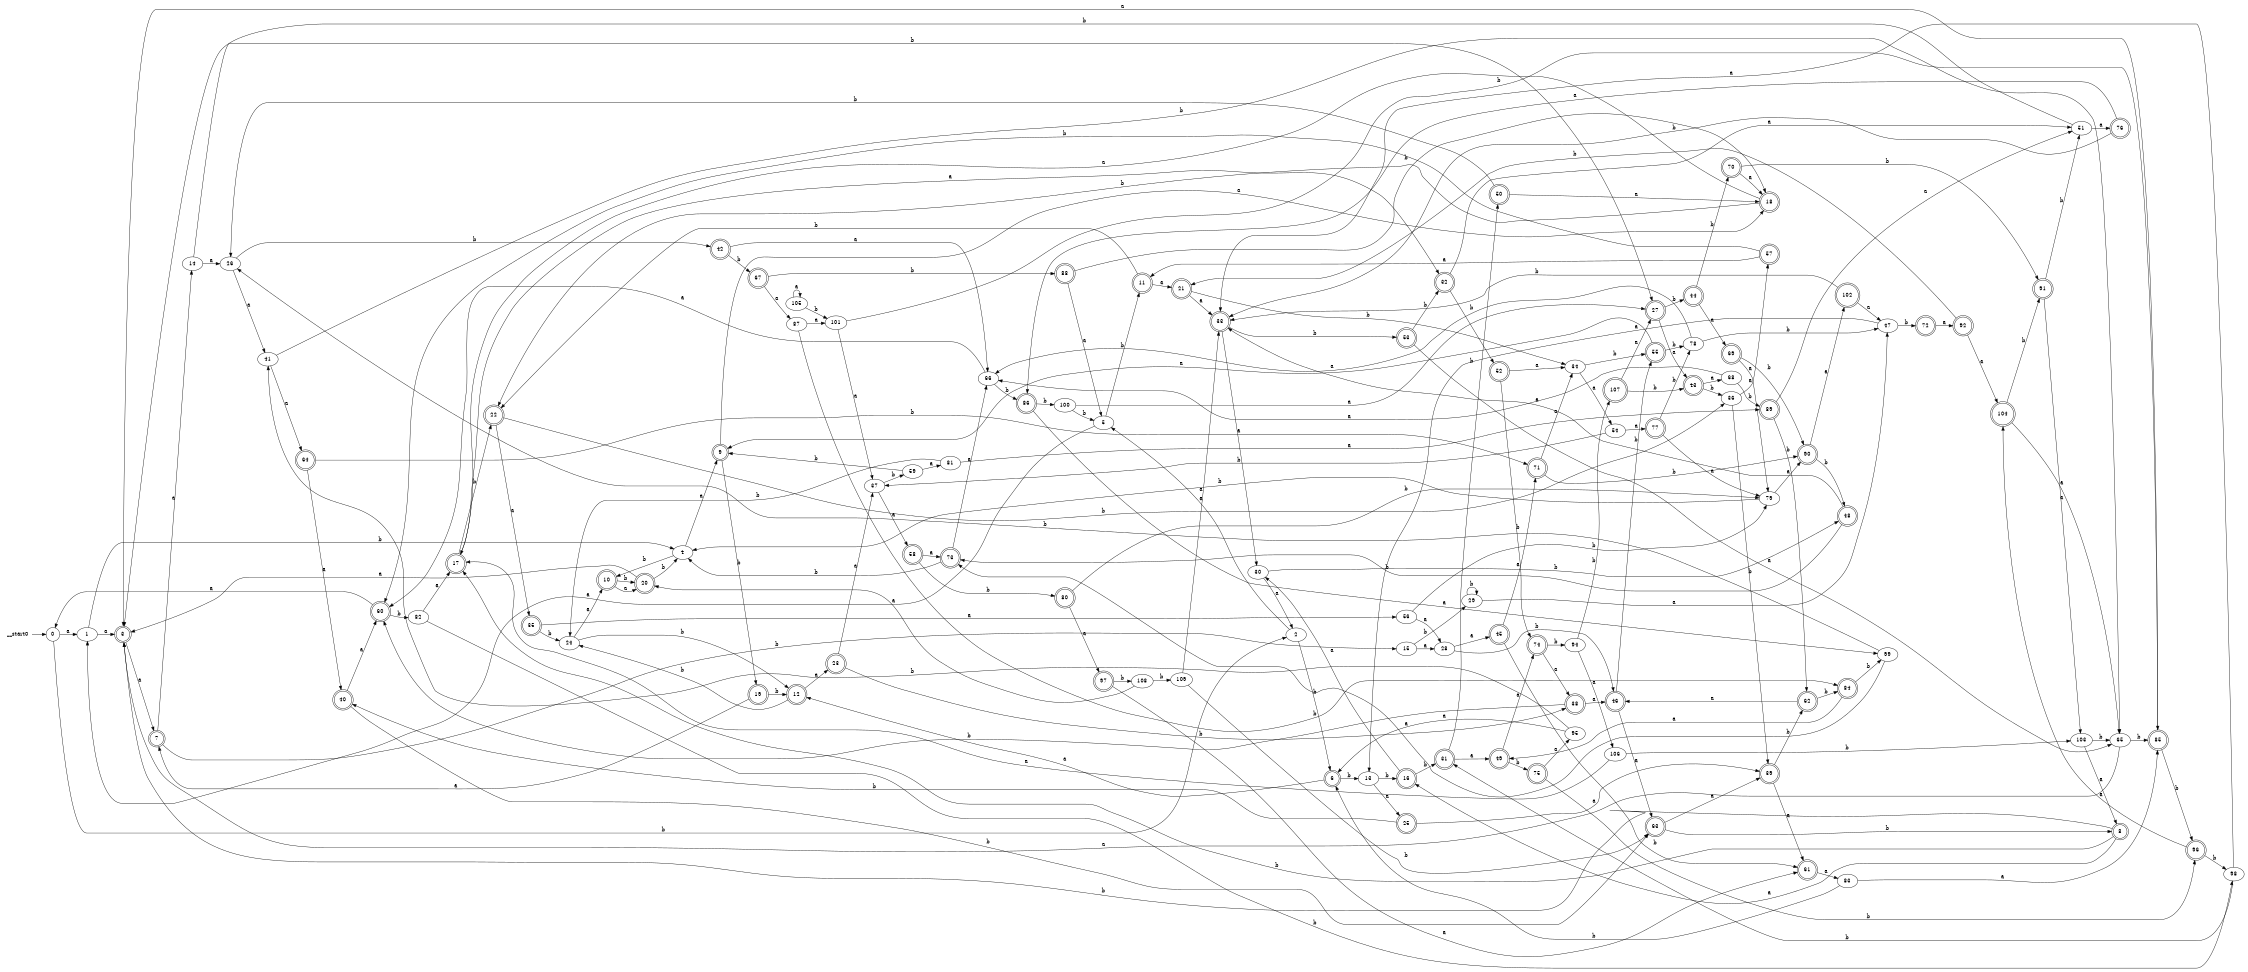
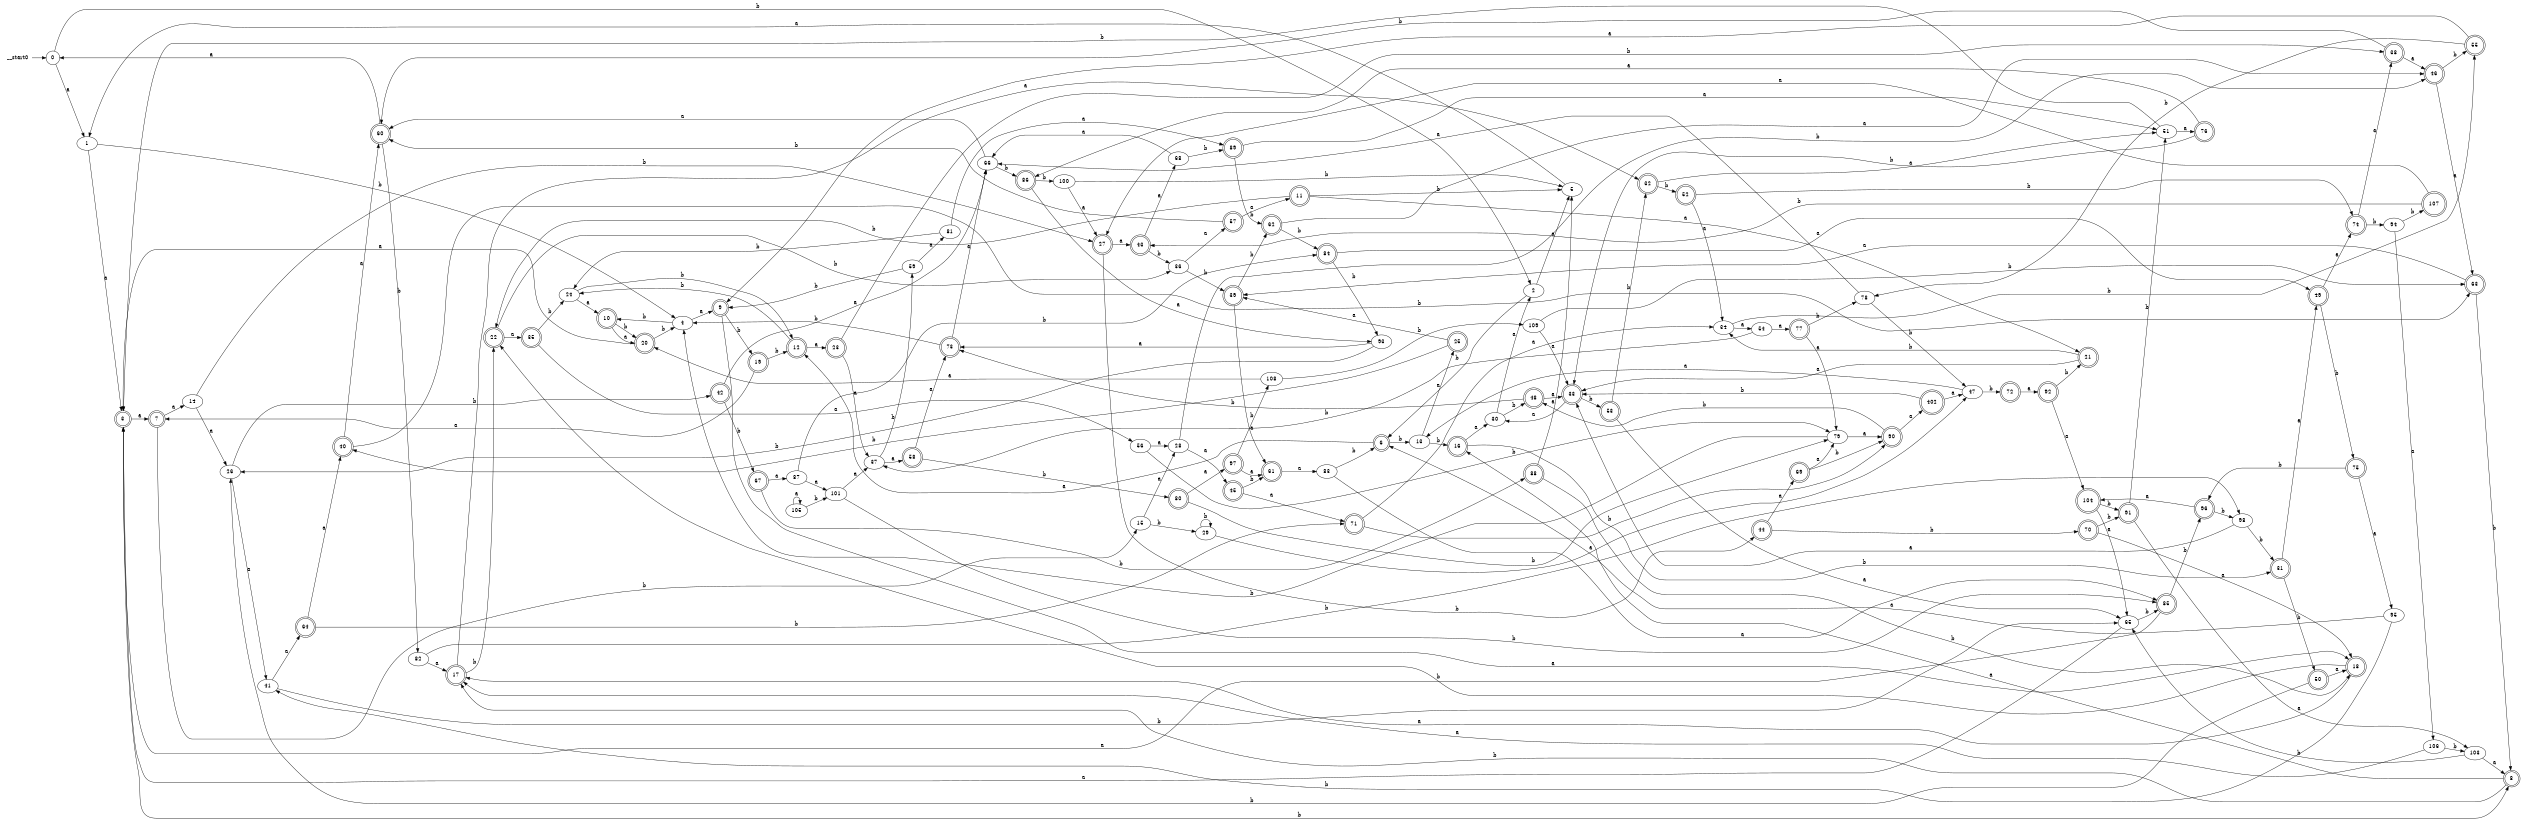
(1847, 295) -> (1932, 402)
(1122, 356) -> (1428, 193)
(1888, 655) -> (1381, 342)
(1104, 895) -> (1138, 818)
